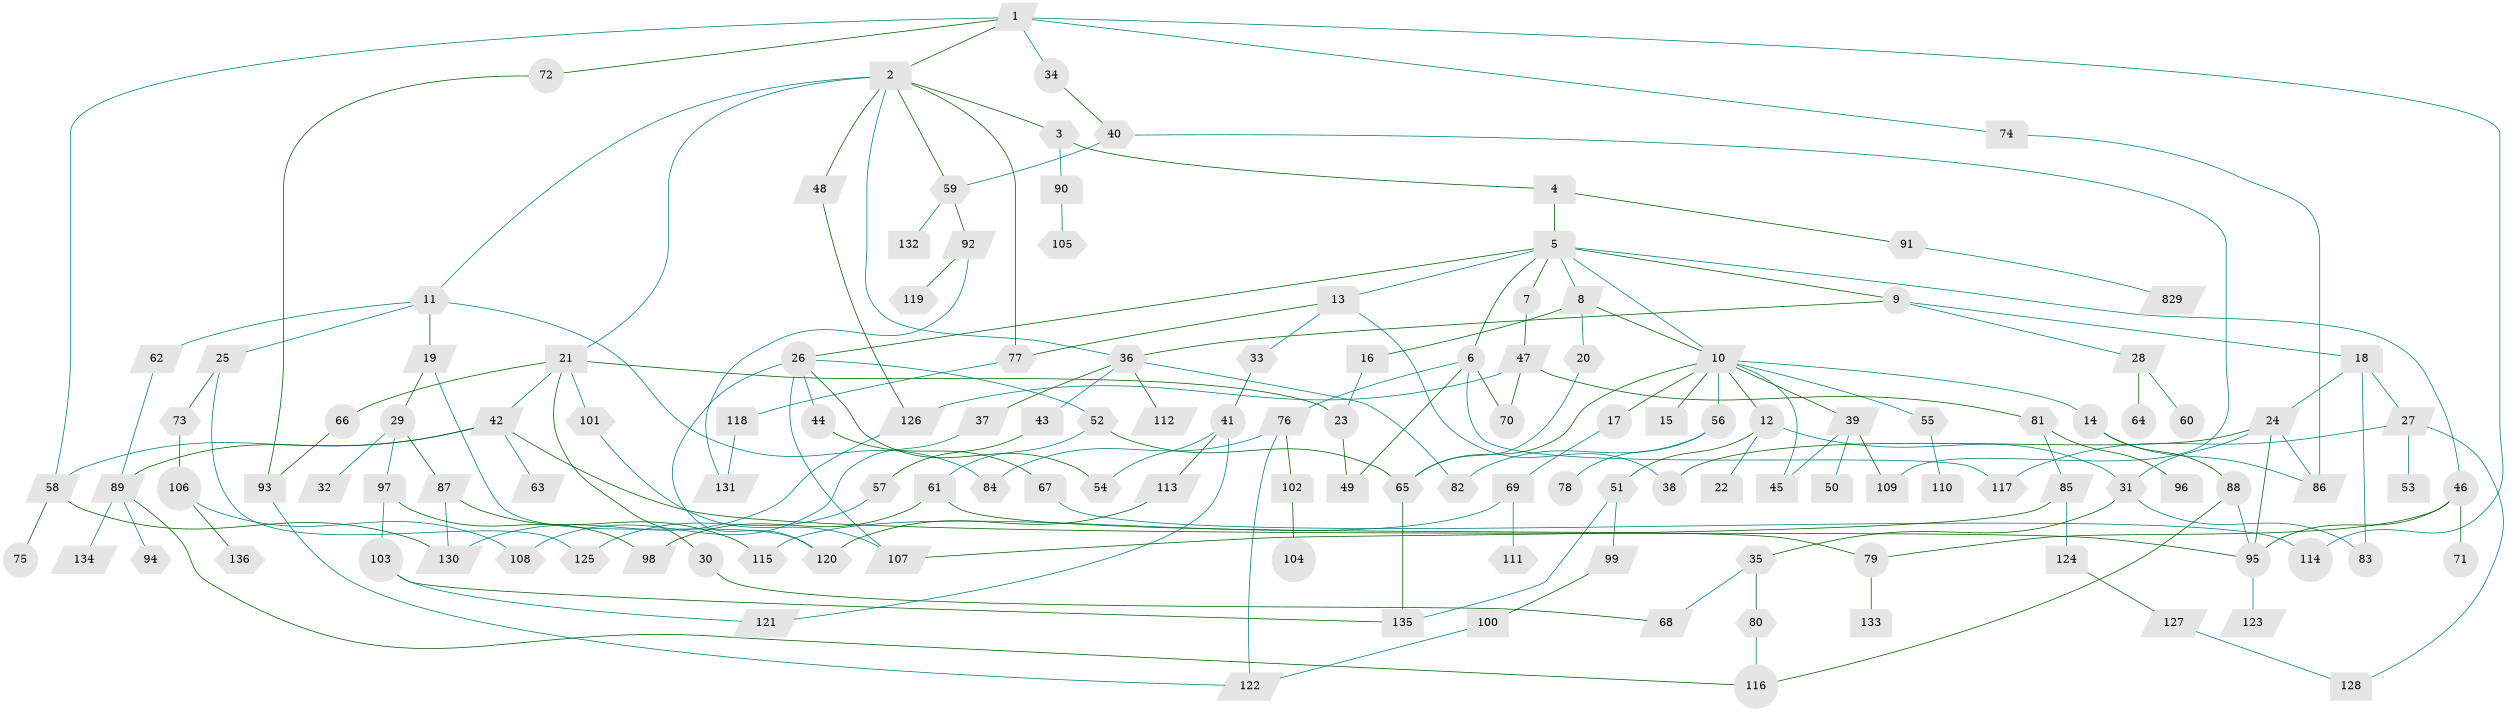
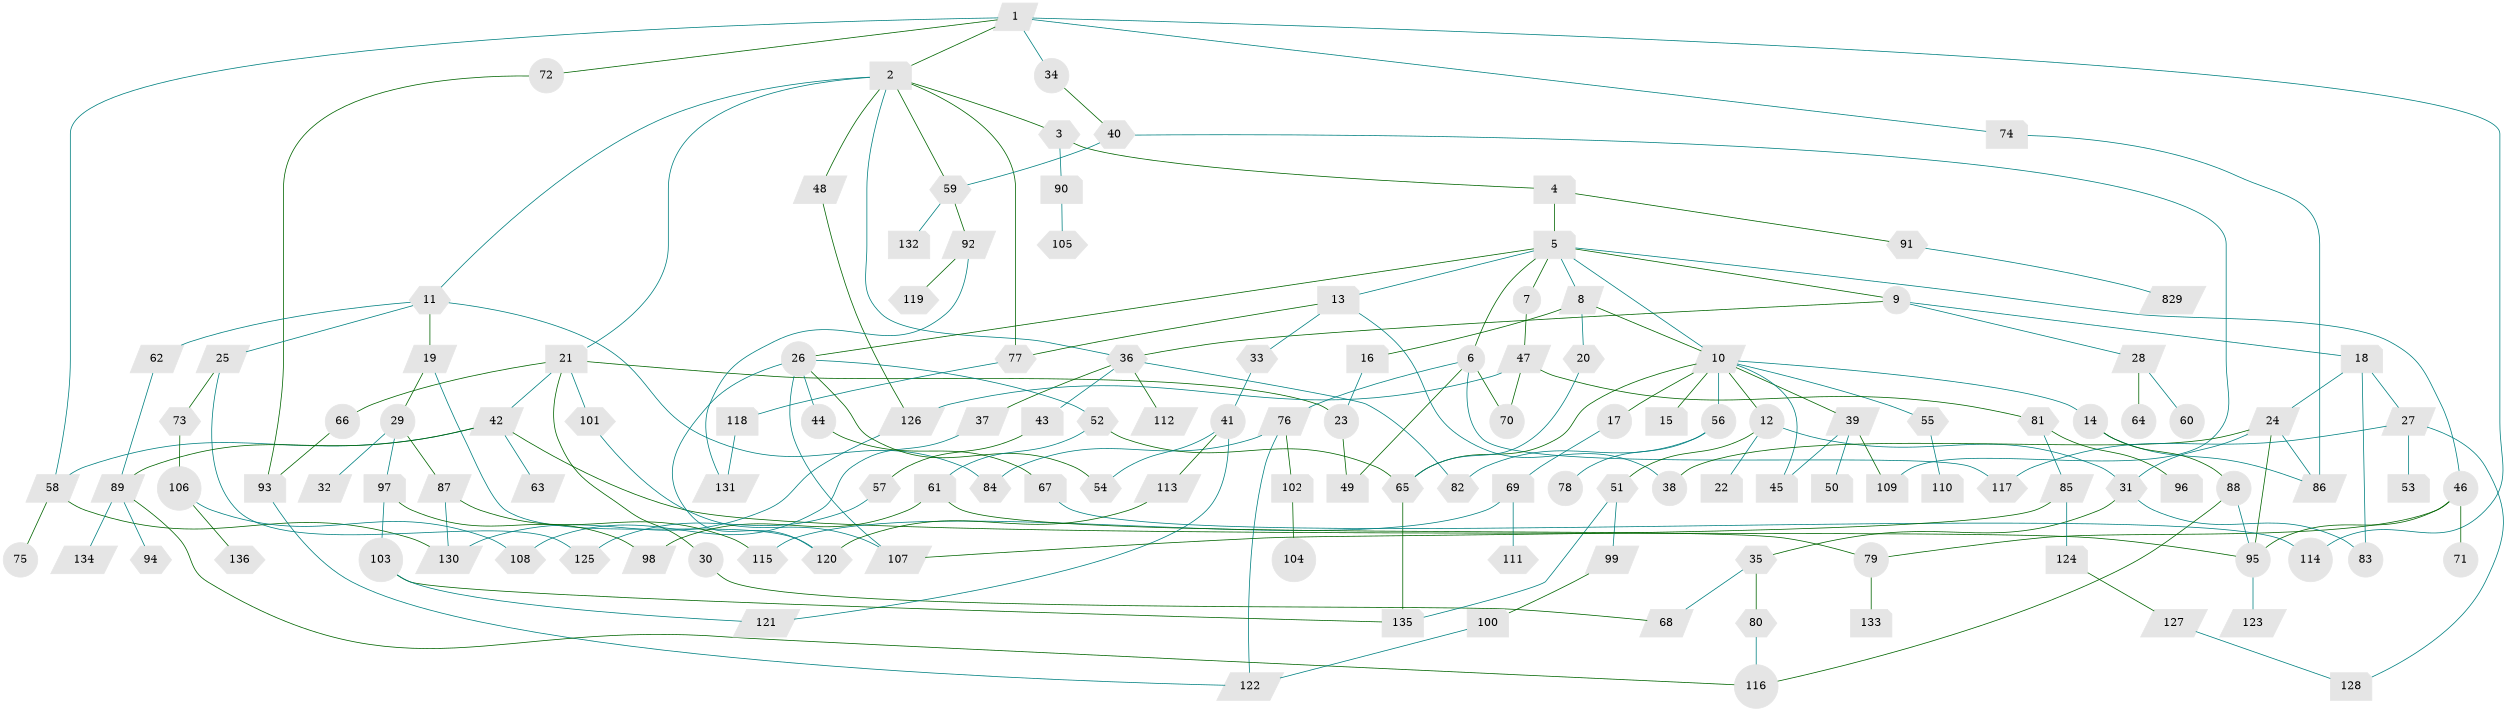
(1243, 389) -> (1243, 389)
